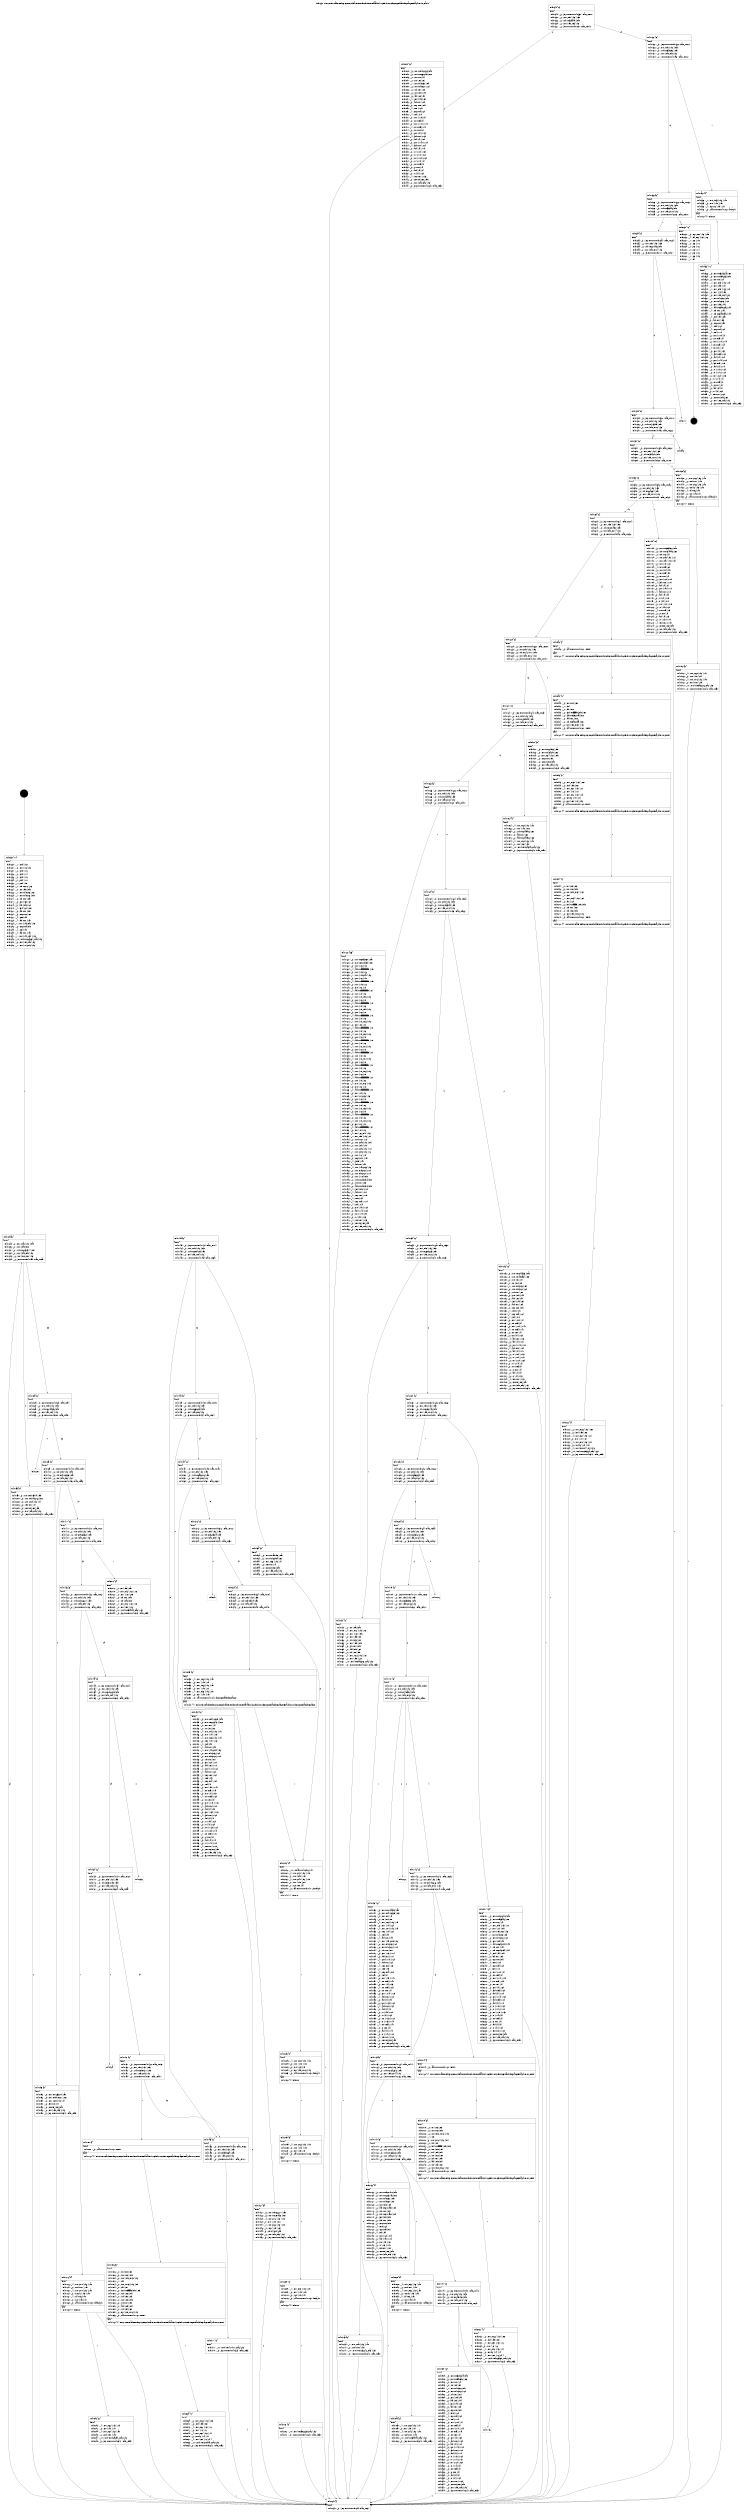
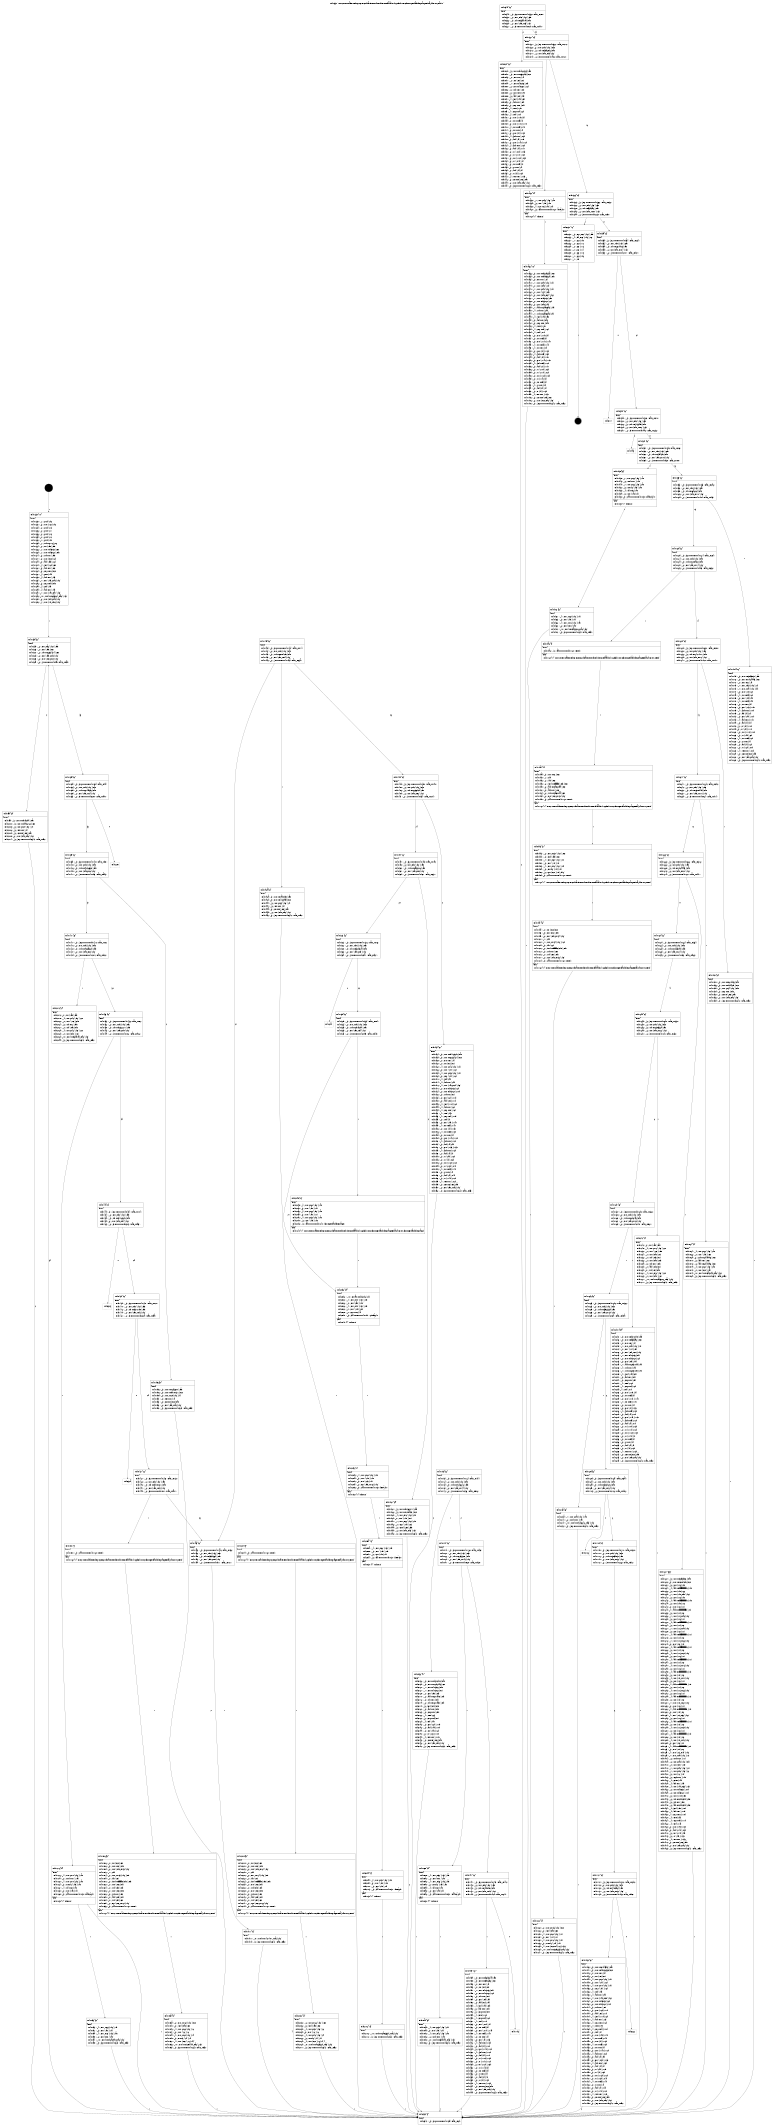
(520, 1328) -> none
(431, 1880) -> none
